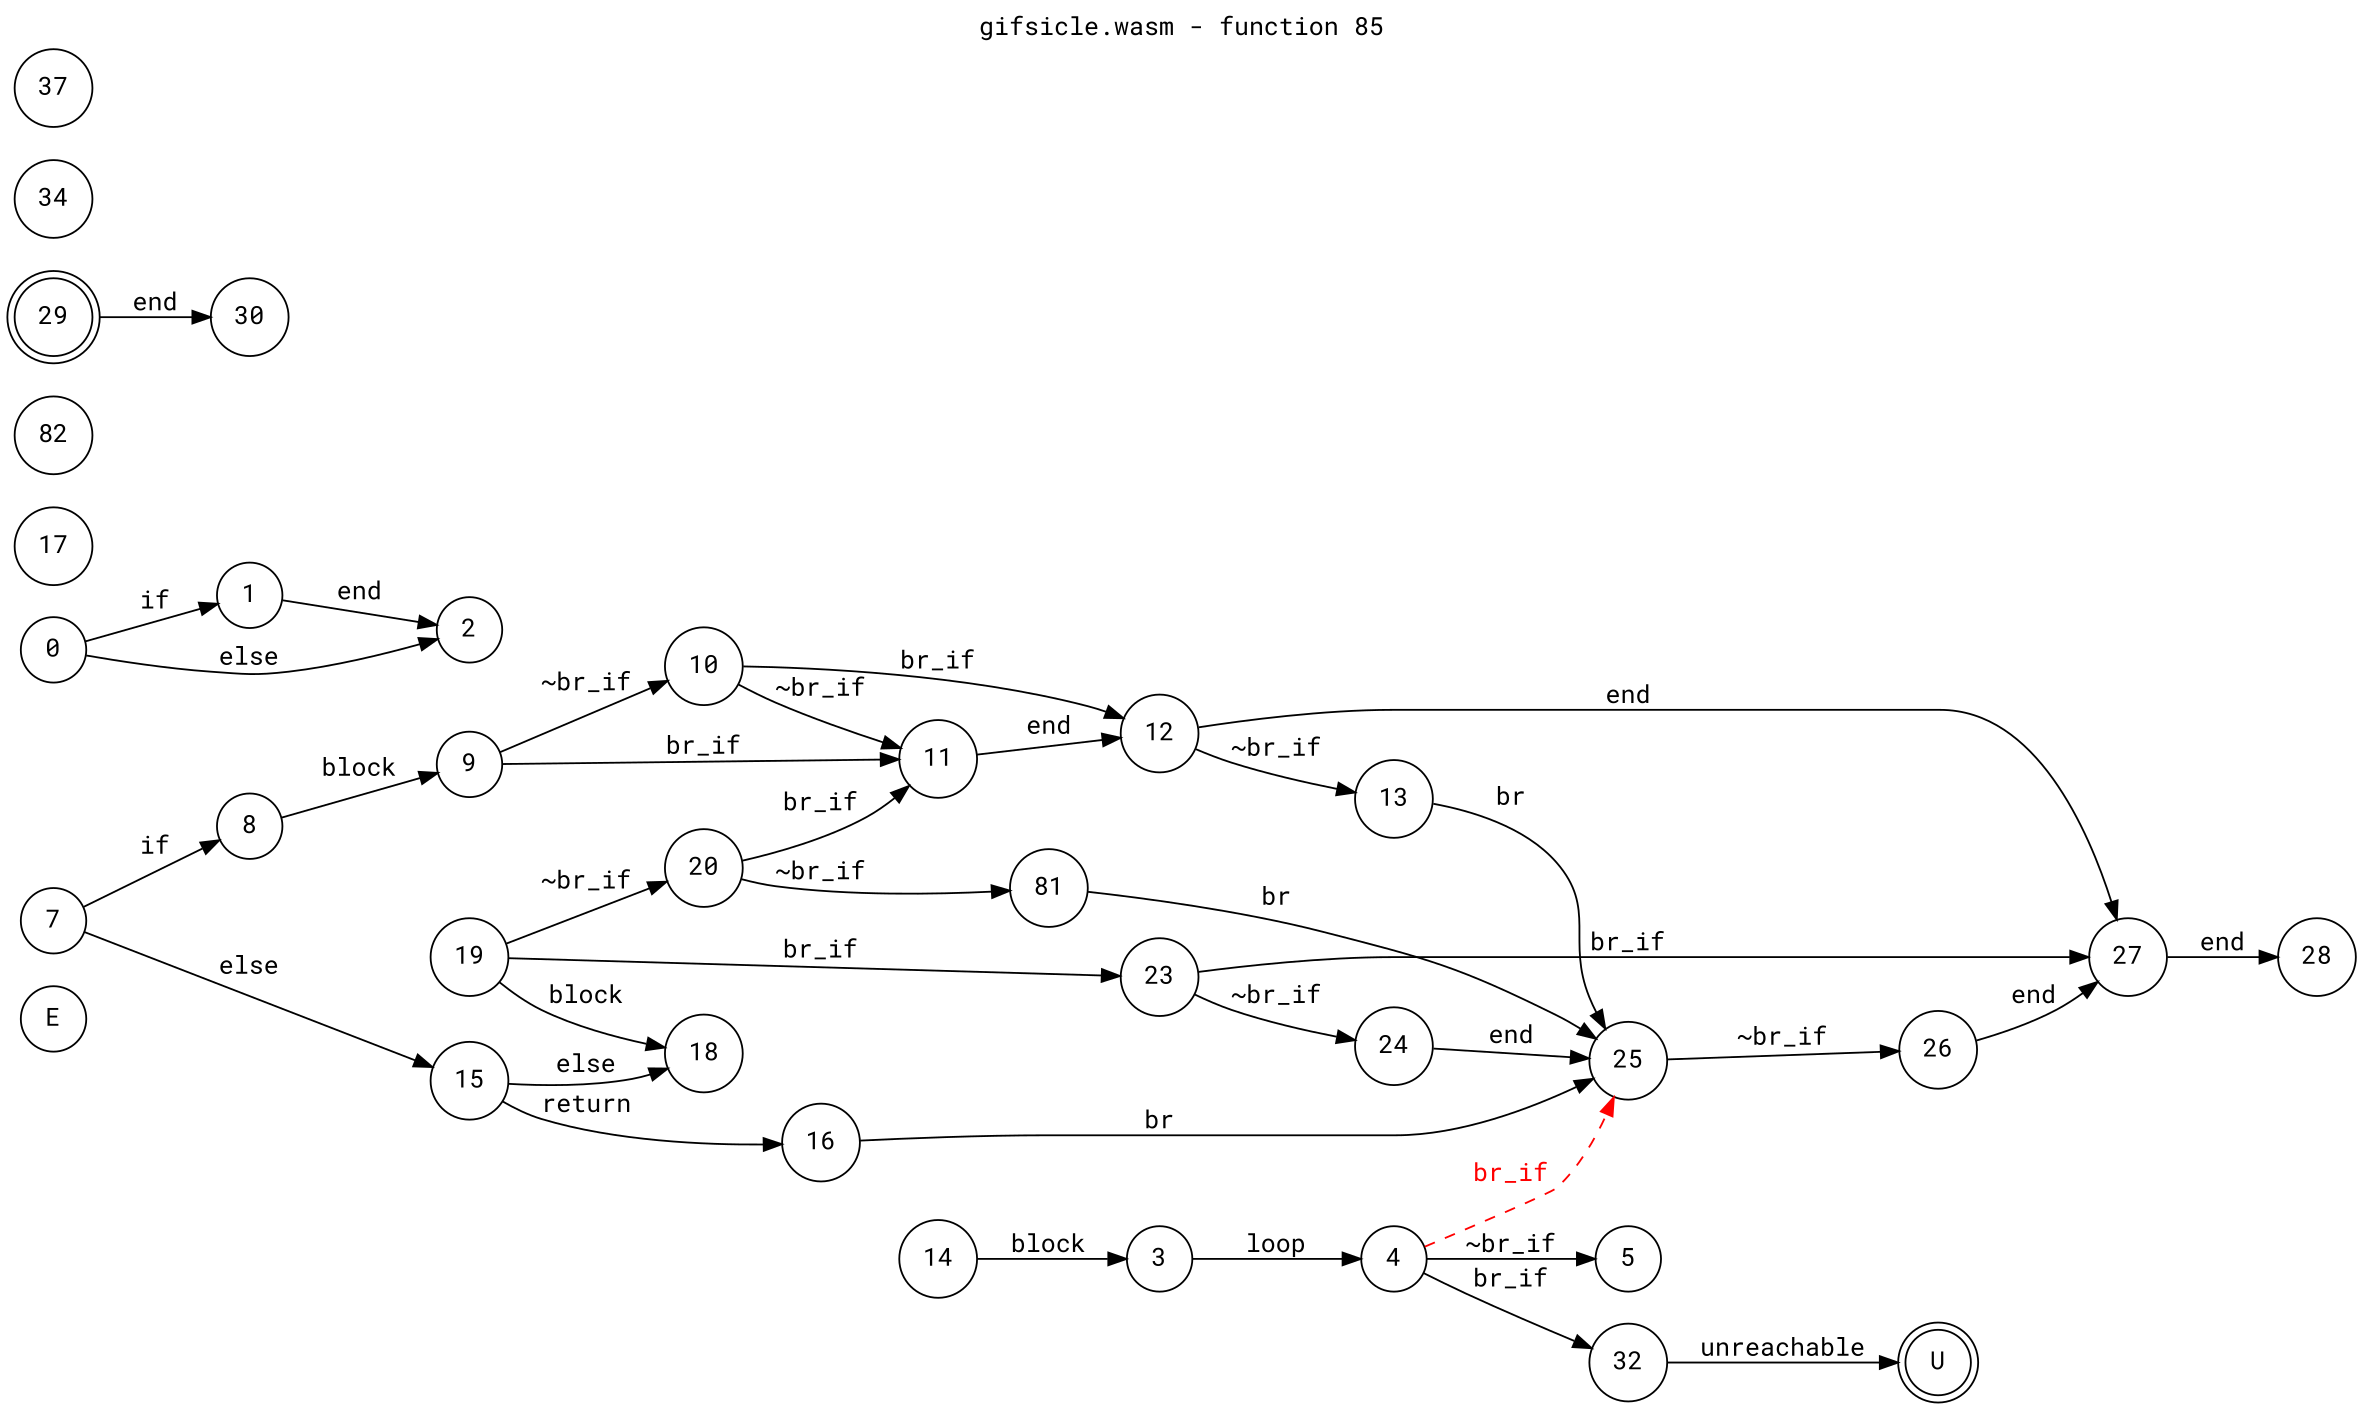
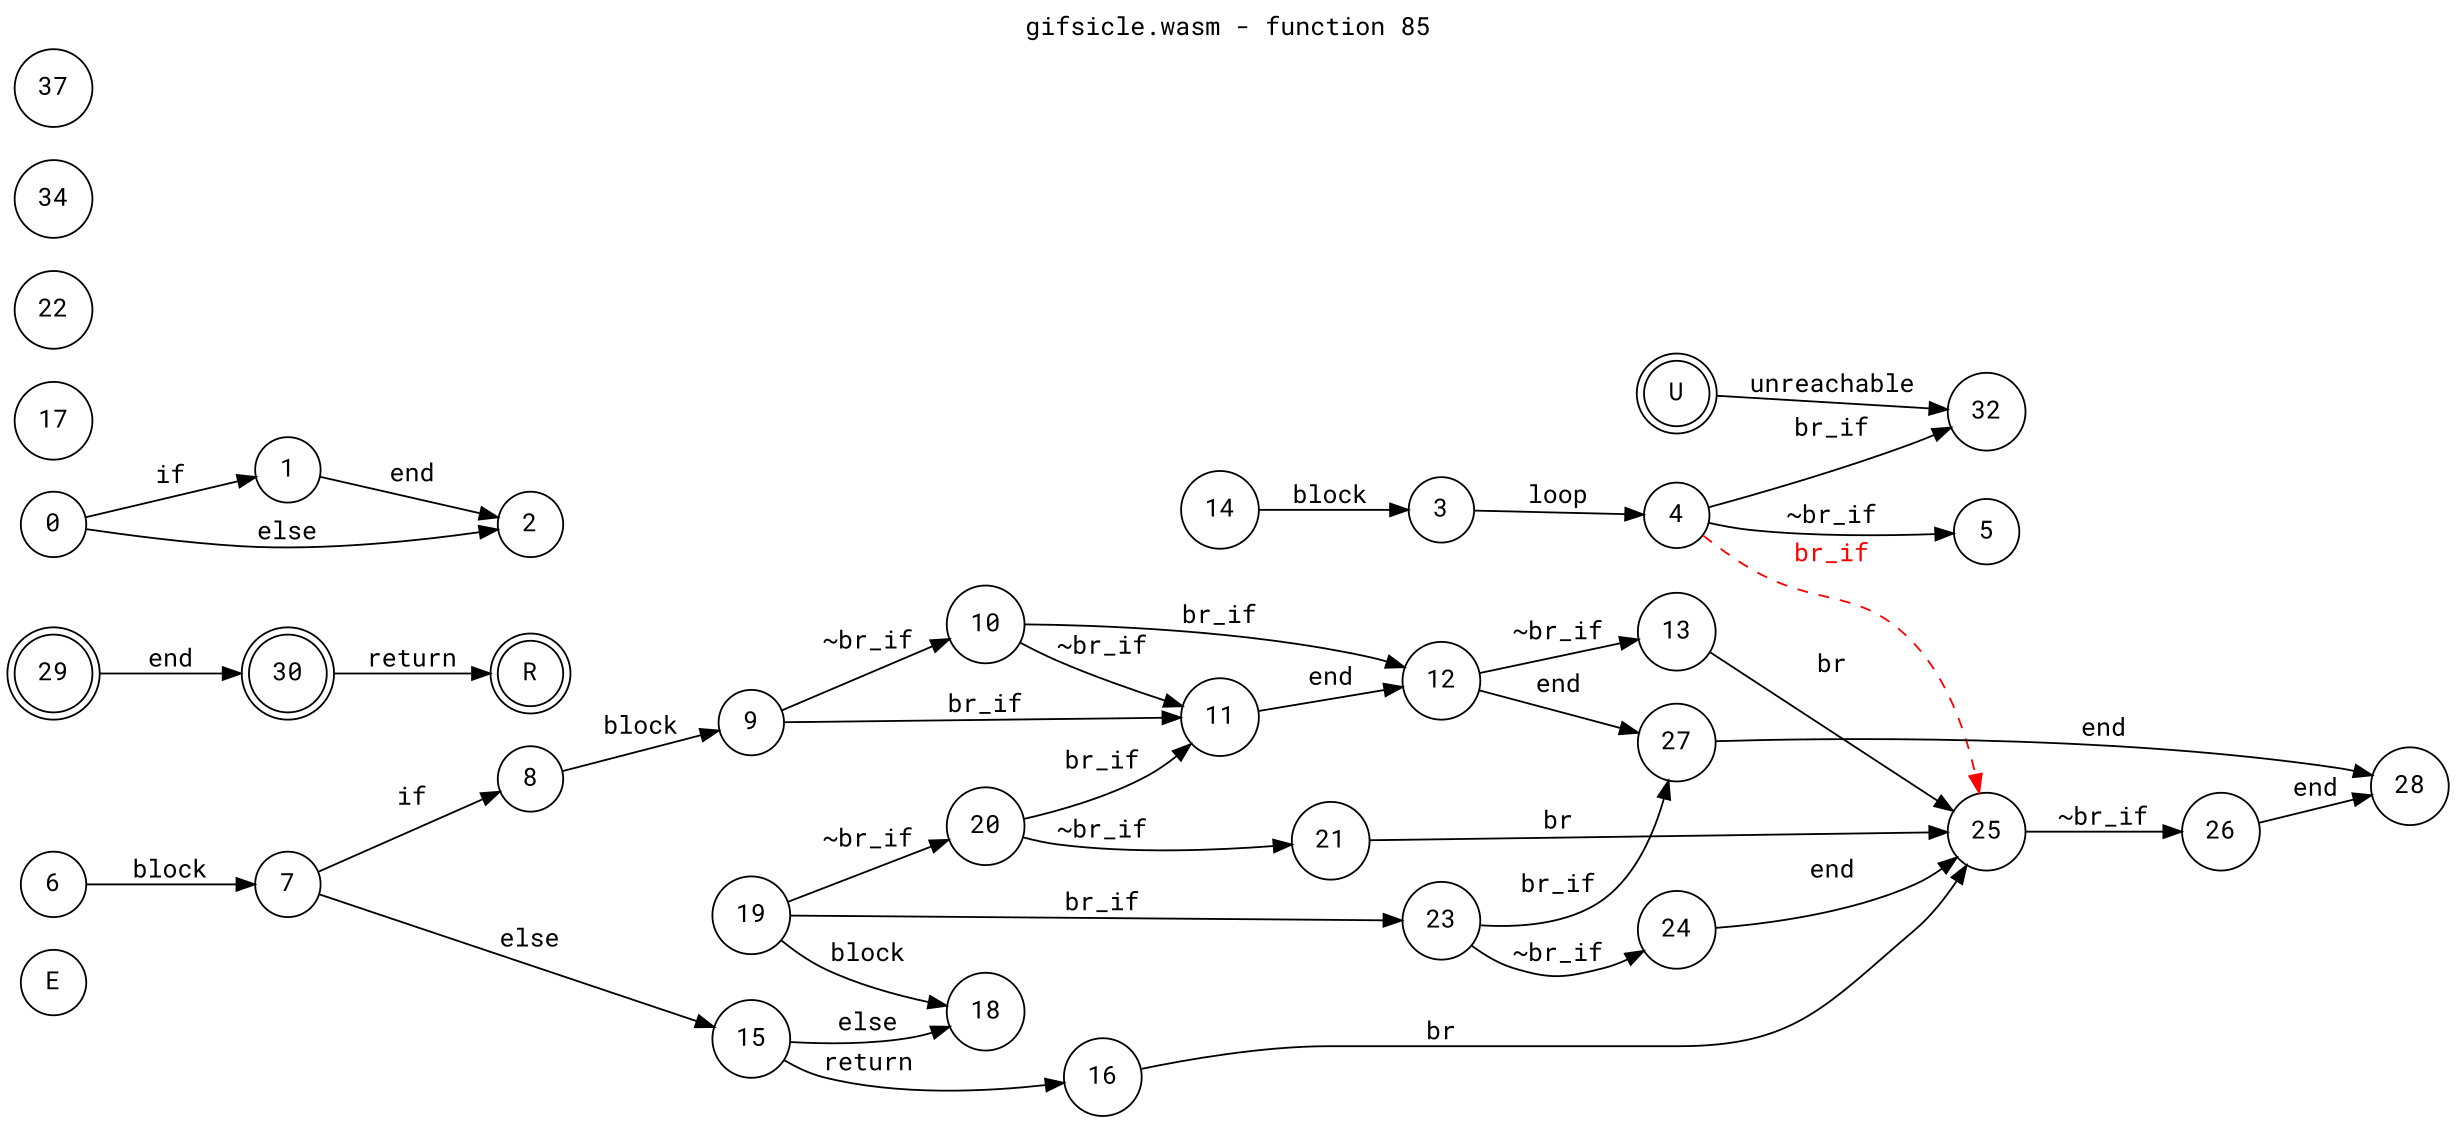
(250, 317) -> (288, 673)
(54, 435) -> (54, 310)
none -> (530, 673)
none -> (54, 884)
(1049, 888) -> (1331, 841)
(2032, 1021) -> (2306, 811)
(1773, 1363) -> (1823, 402)
